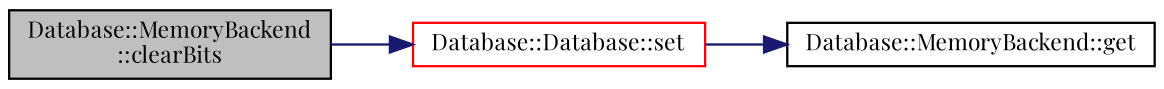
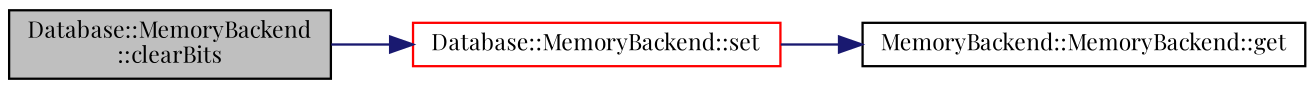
(559, 44) -> (597, 44)
(971, 44) -> (1084, 44)
